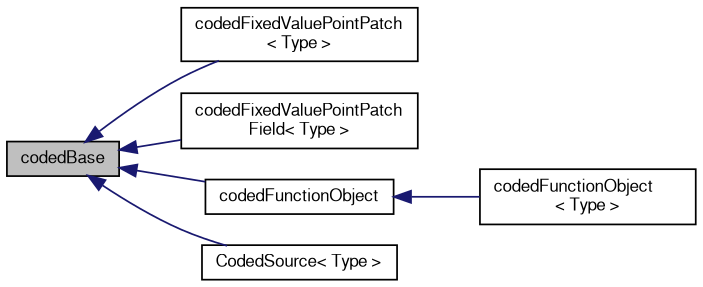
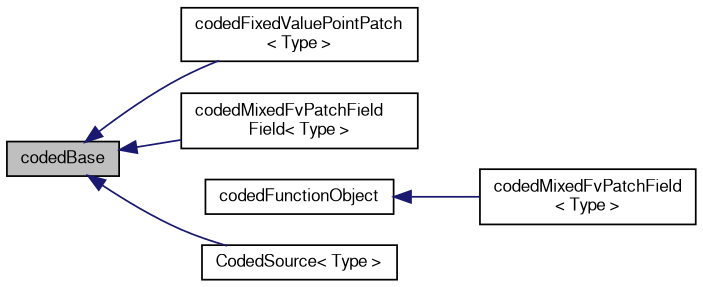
(300, 121) -> (300, 121)
(171, 176) -> none
(588, 197) -> (588, 197)
